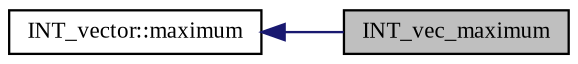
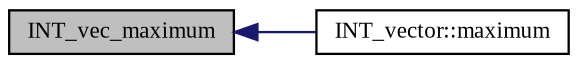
(314, 32) -> (287, 32)
